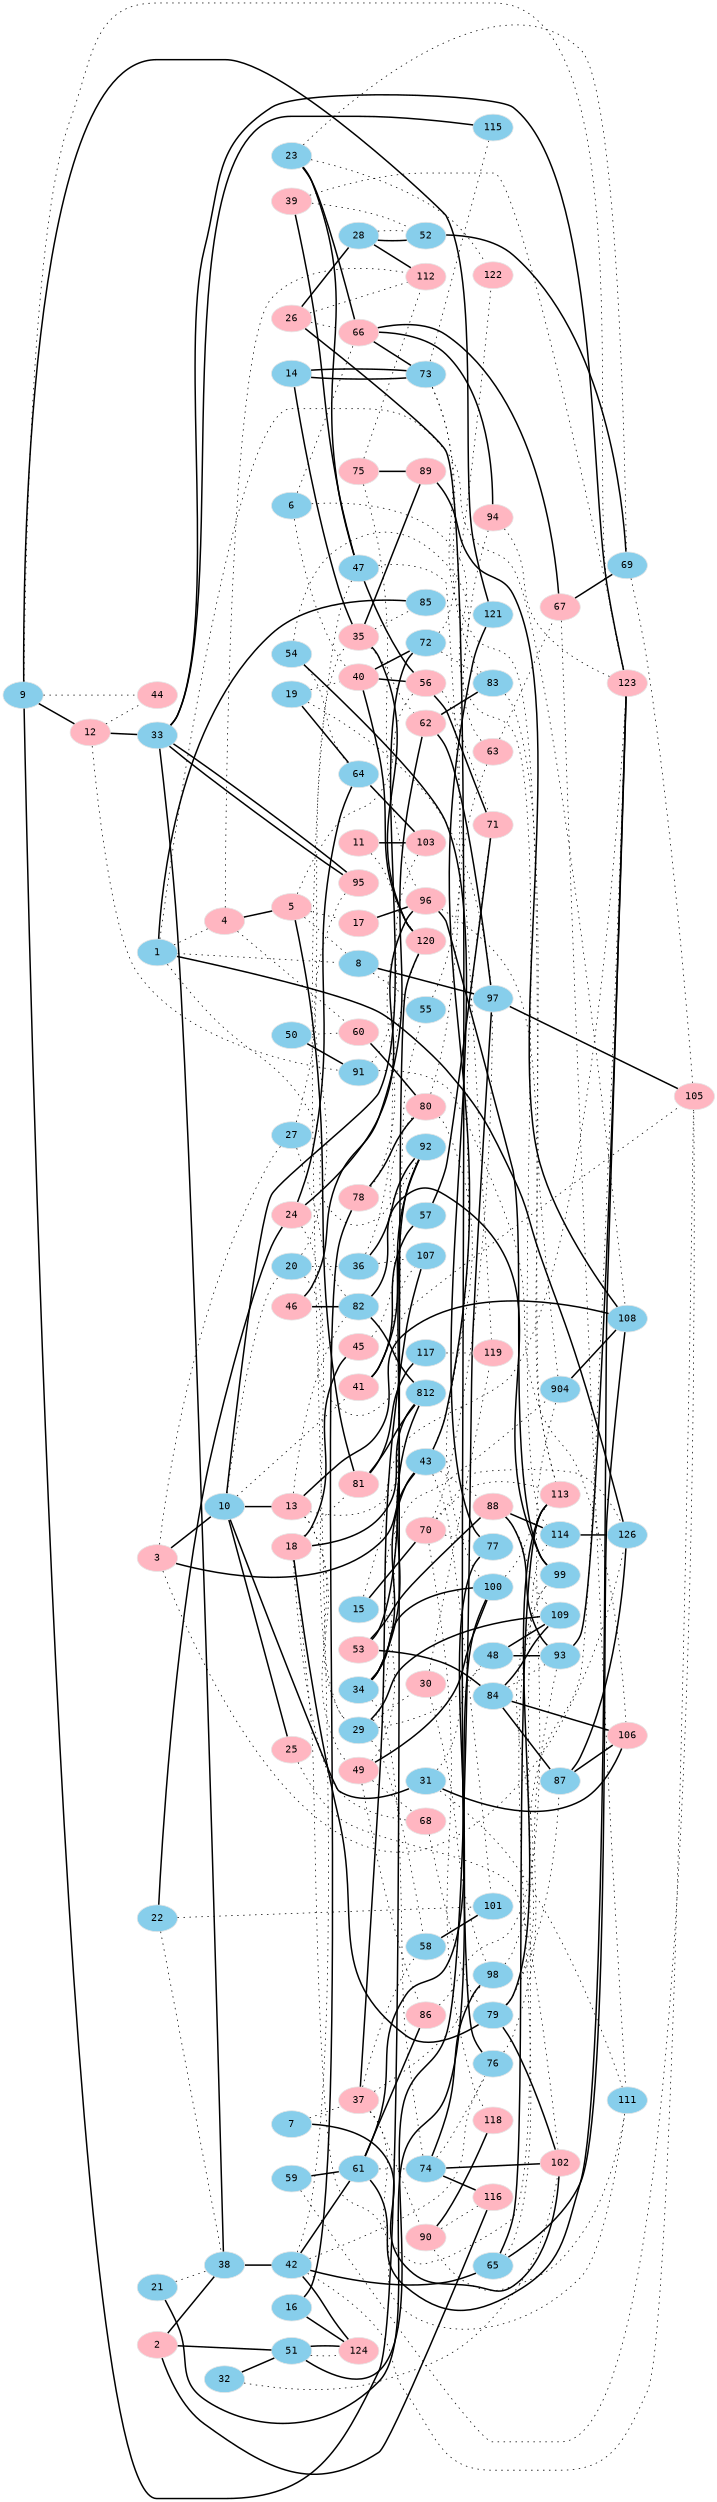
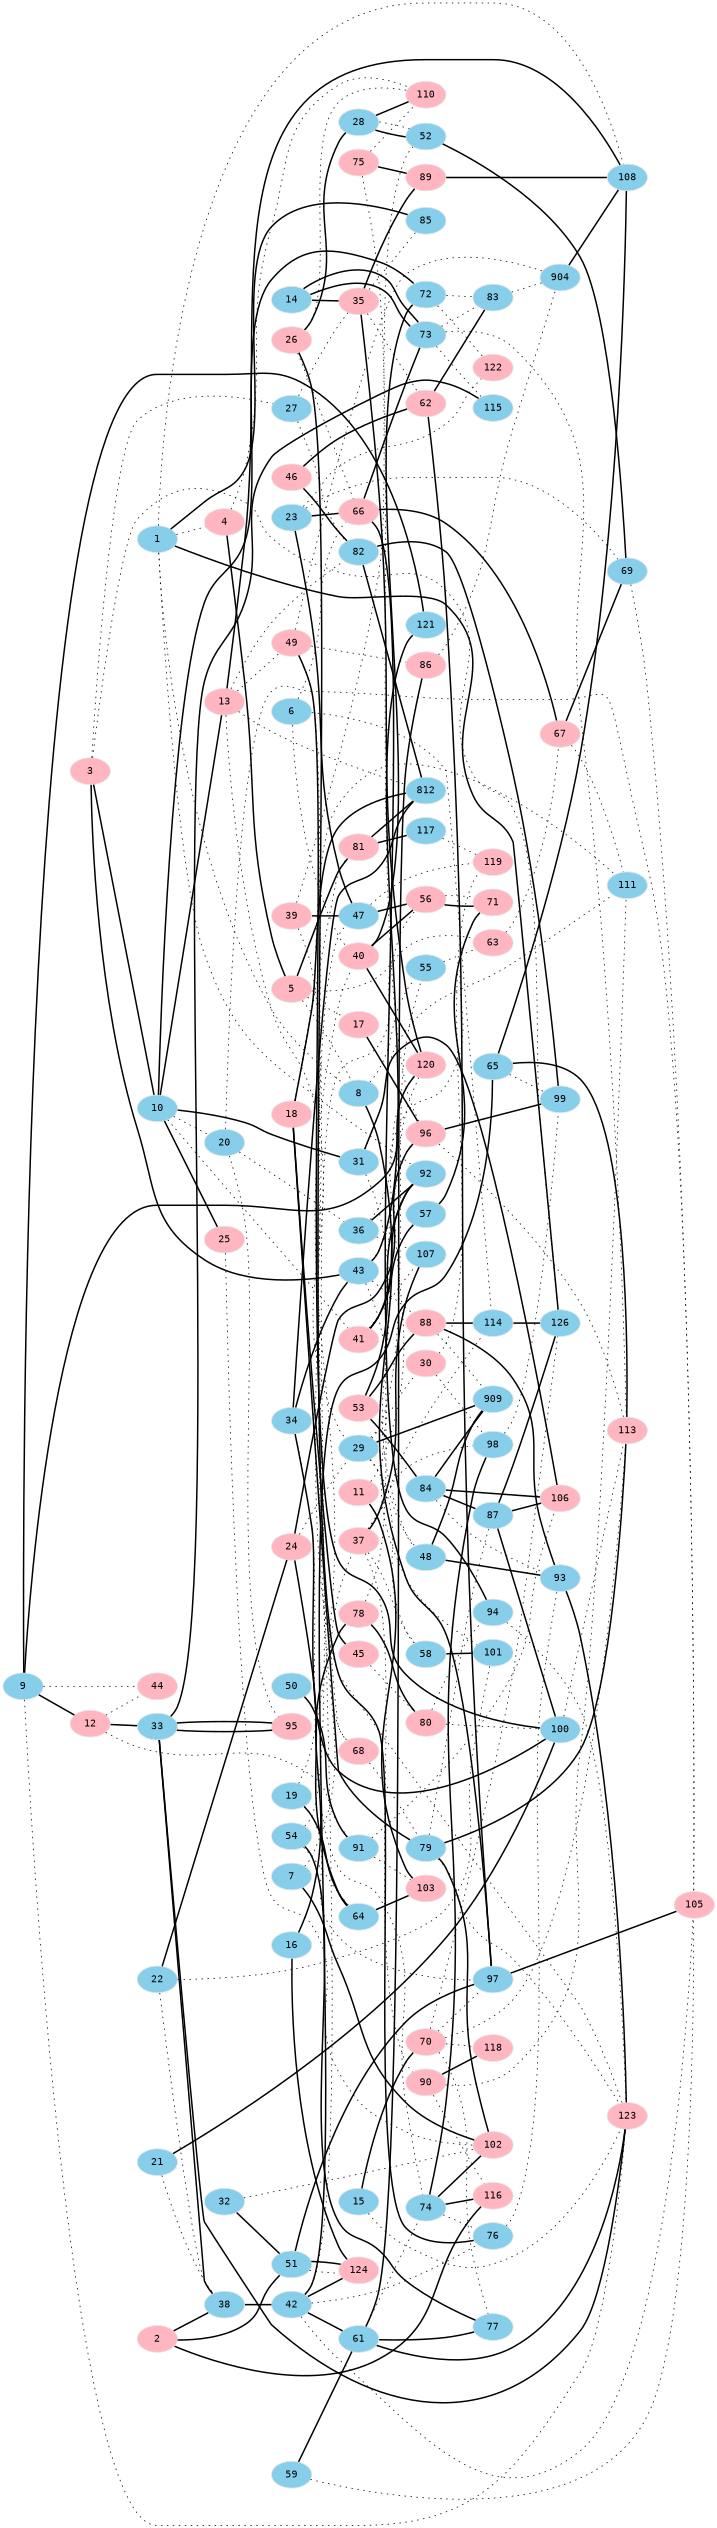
(426, 277) -> (426, 95)
(493, 518) -> (493, 1612)
(359, 1032) -> none
none -> (518, 1594)
(560, 1615) -> (493, 1399)
